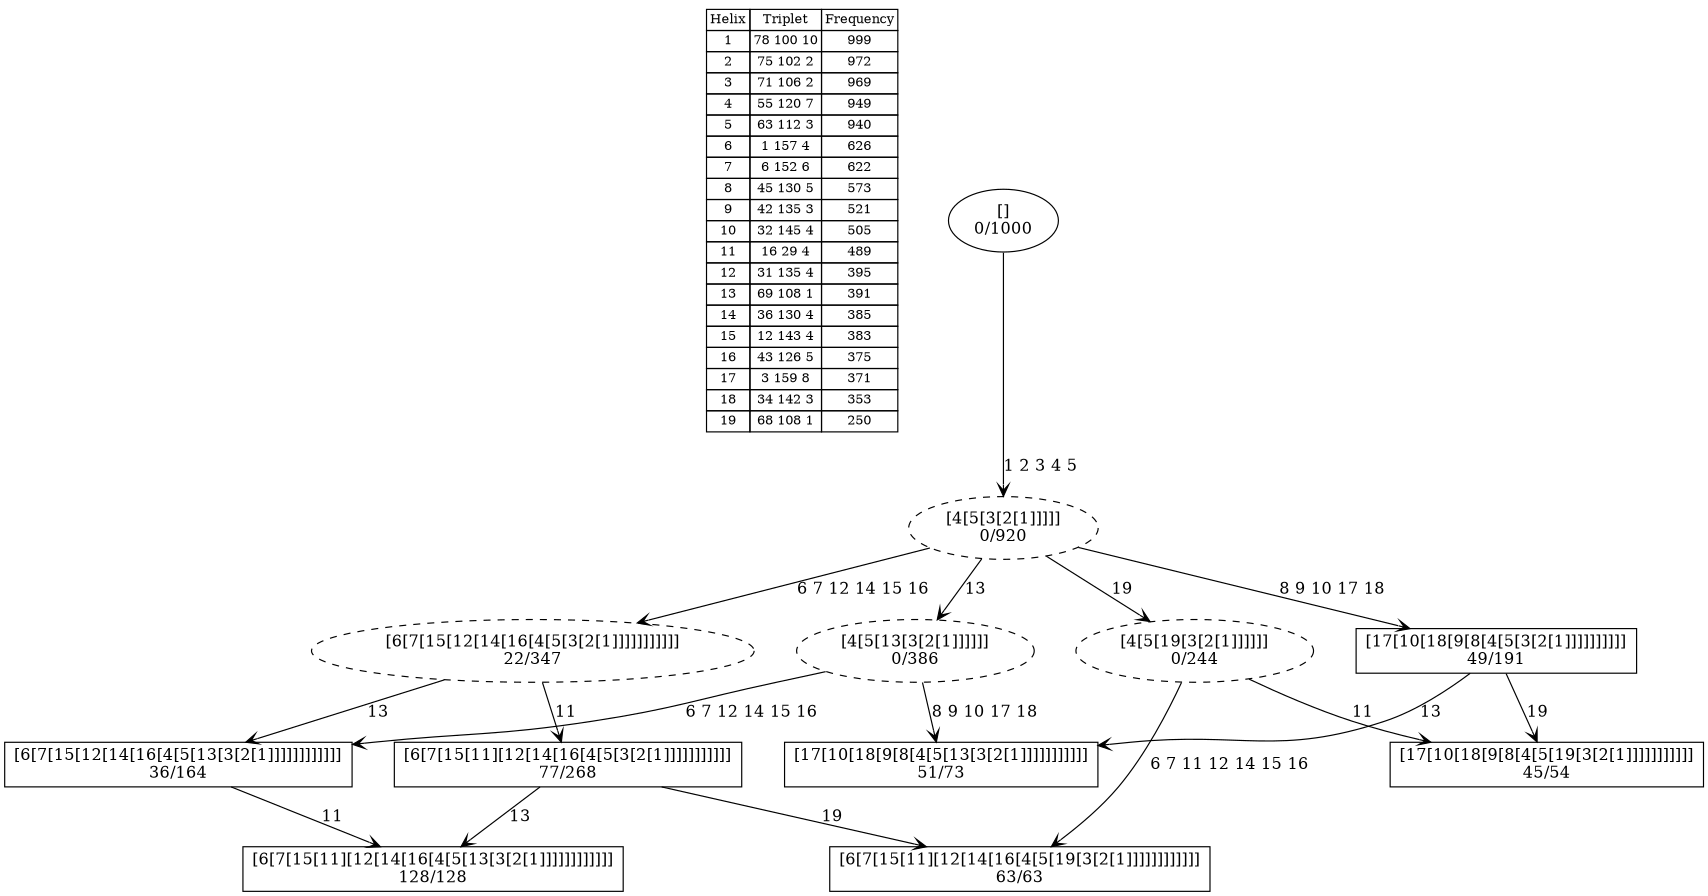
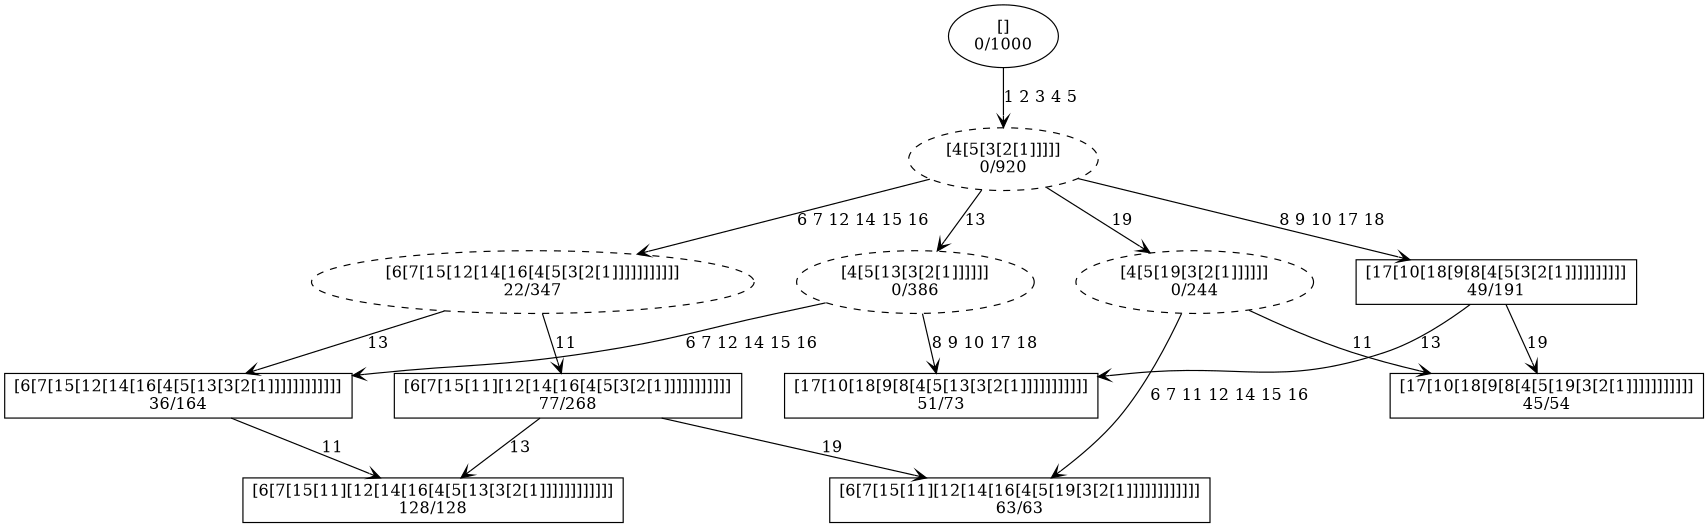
(802, 221) -> none
